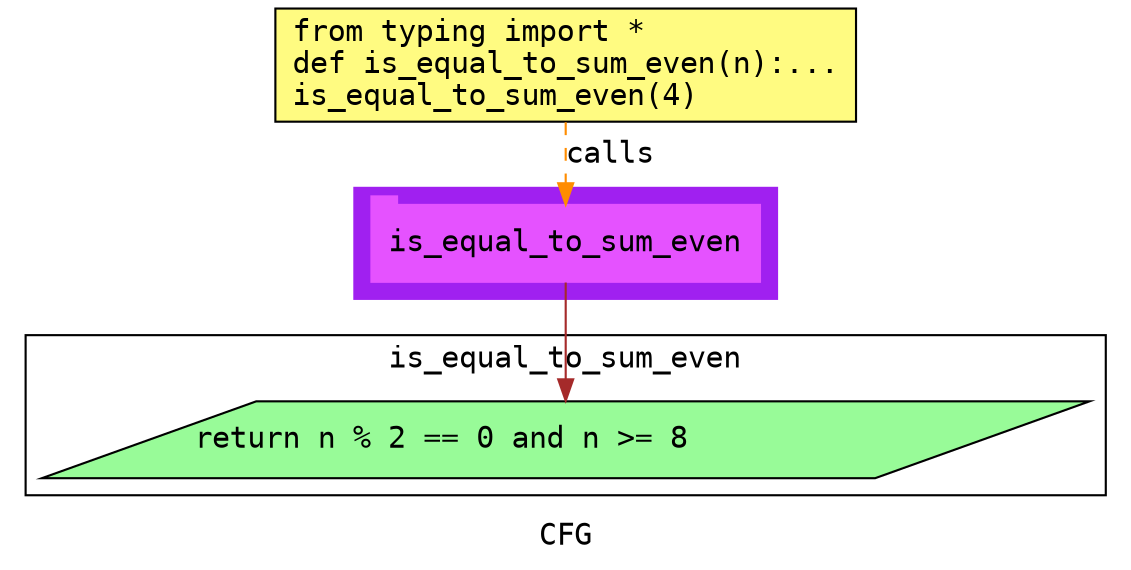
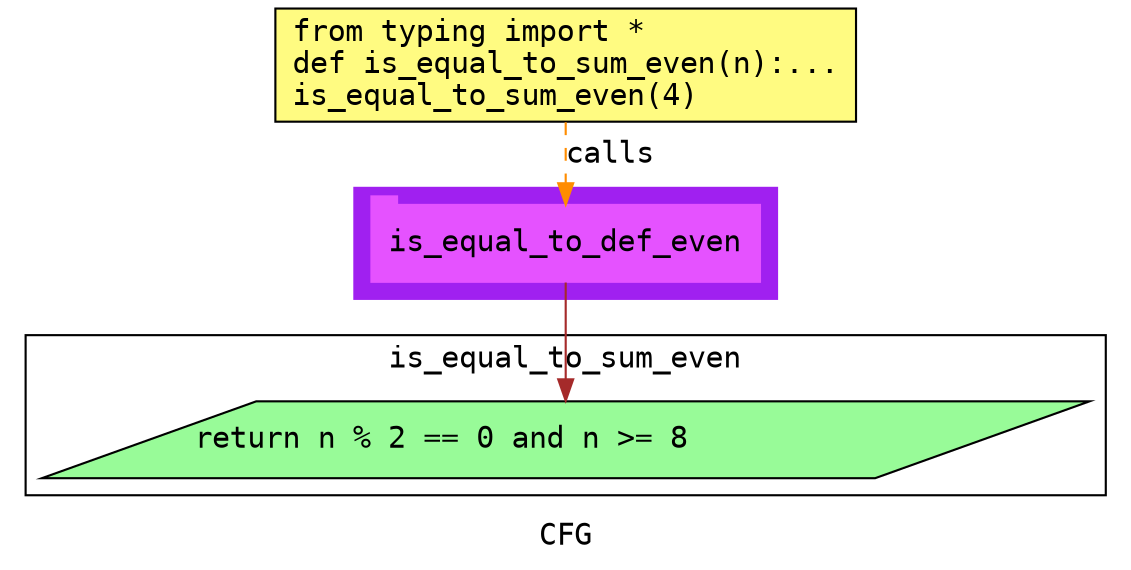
(566, 243) -> (566, 243)
